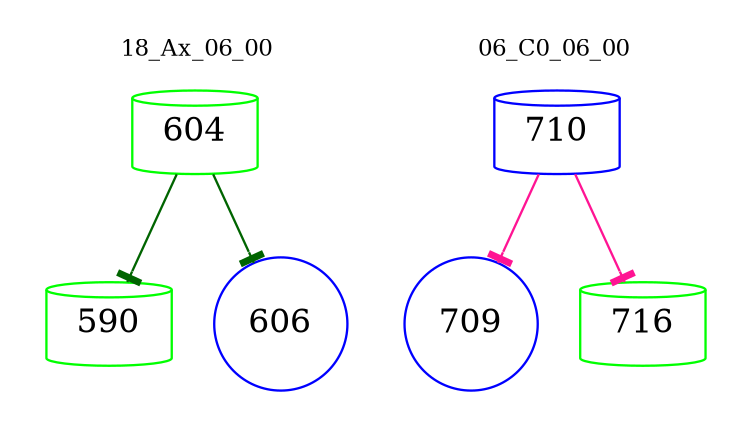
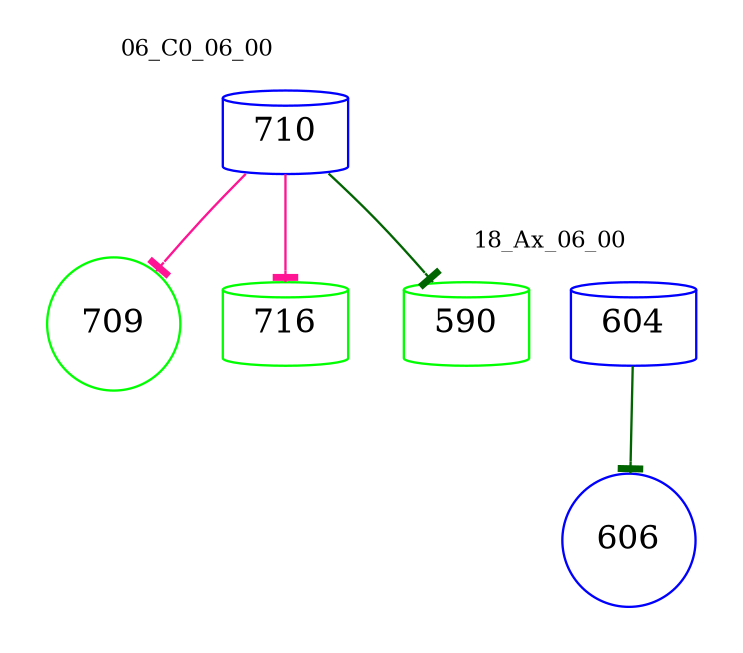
(195, 132) -> (634, 324)
(154, 223) -> (399, 244)
(471, 324) -> (114, 324)
